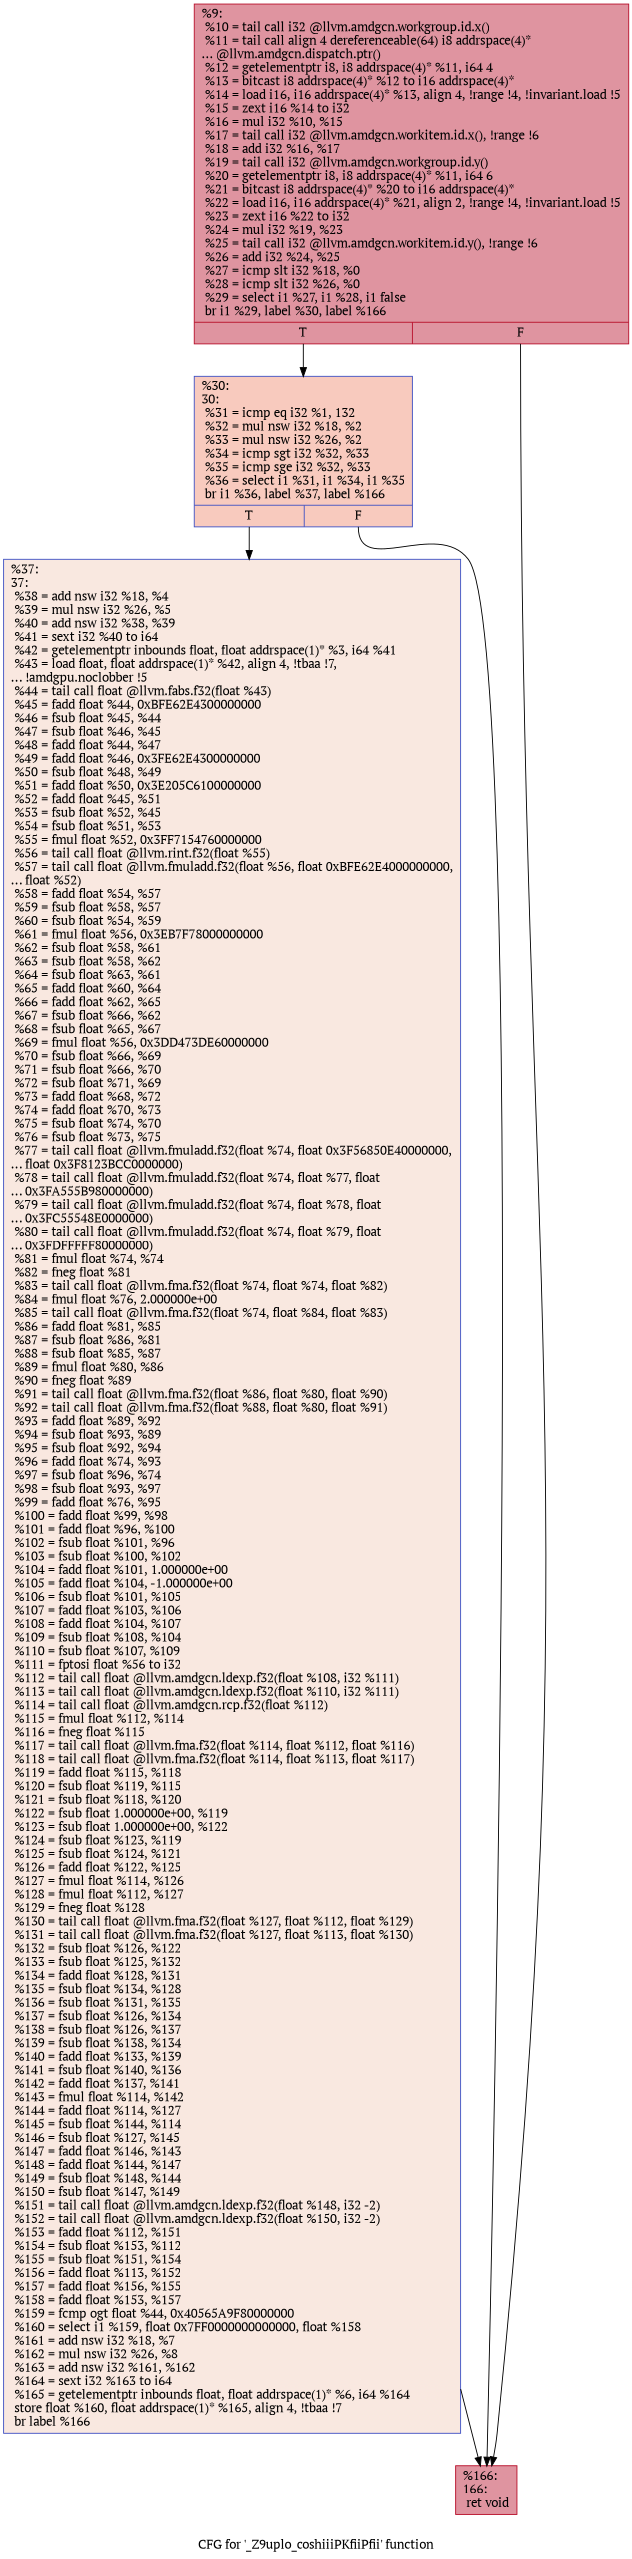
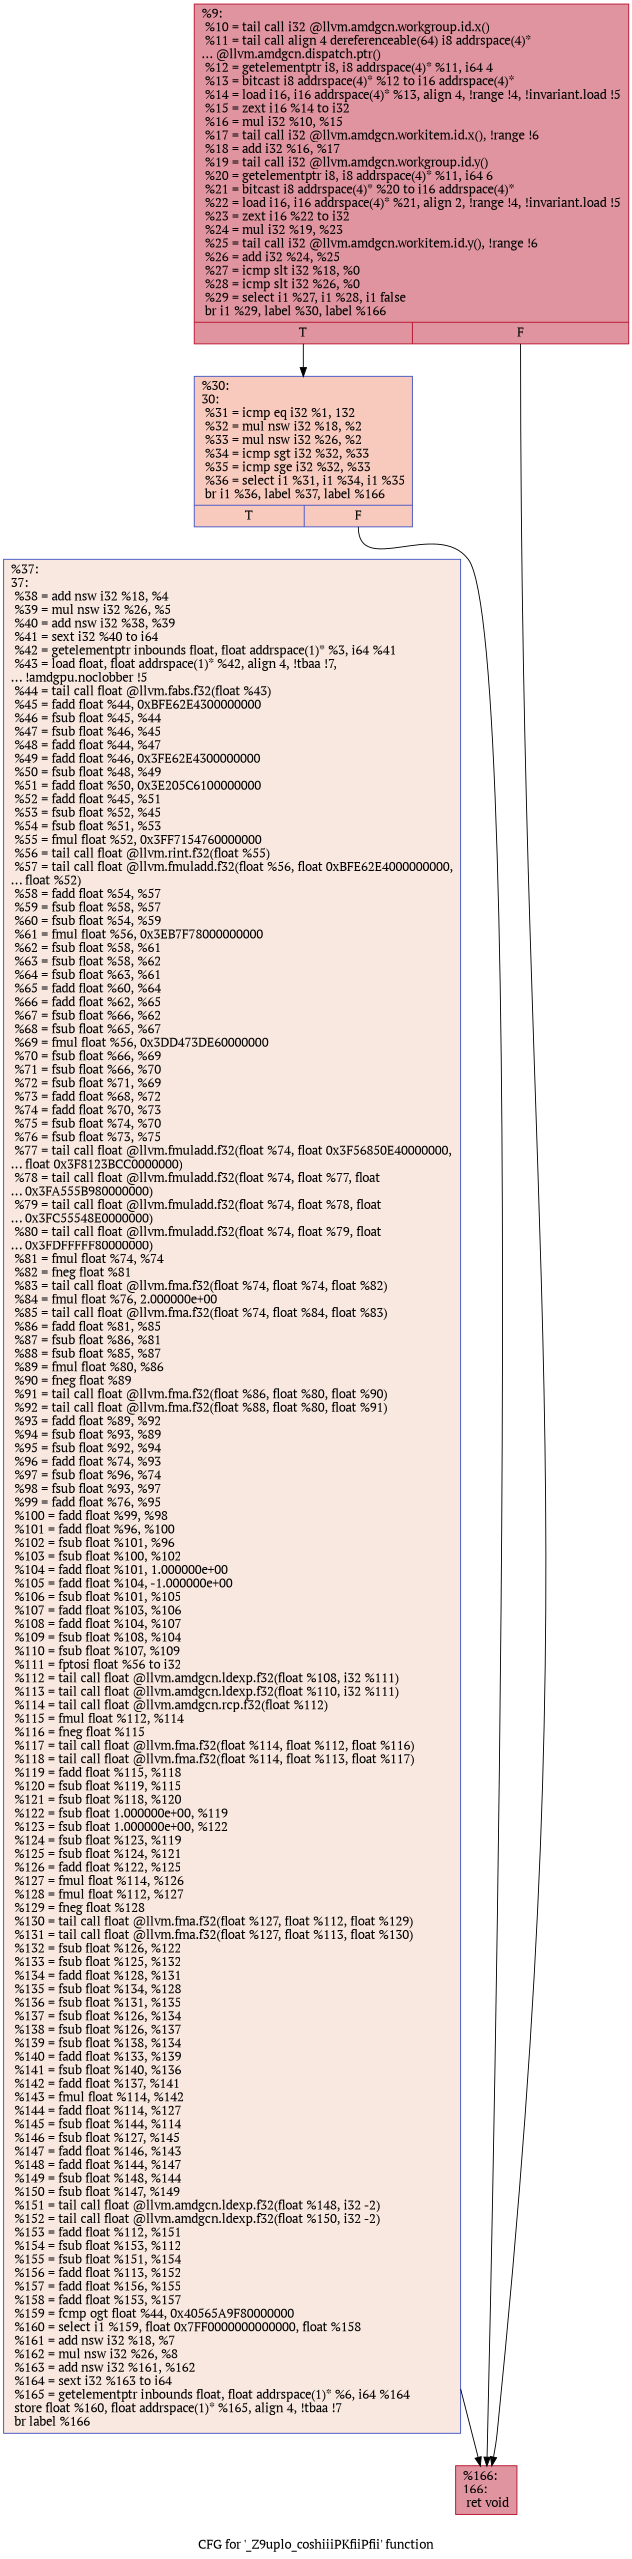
(249, 539) -> none
